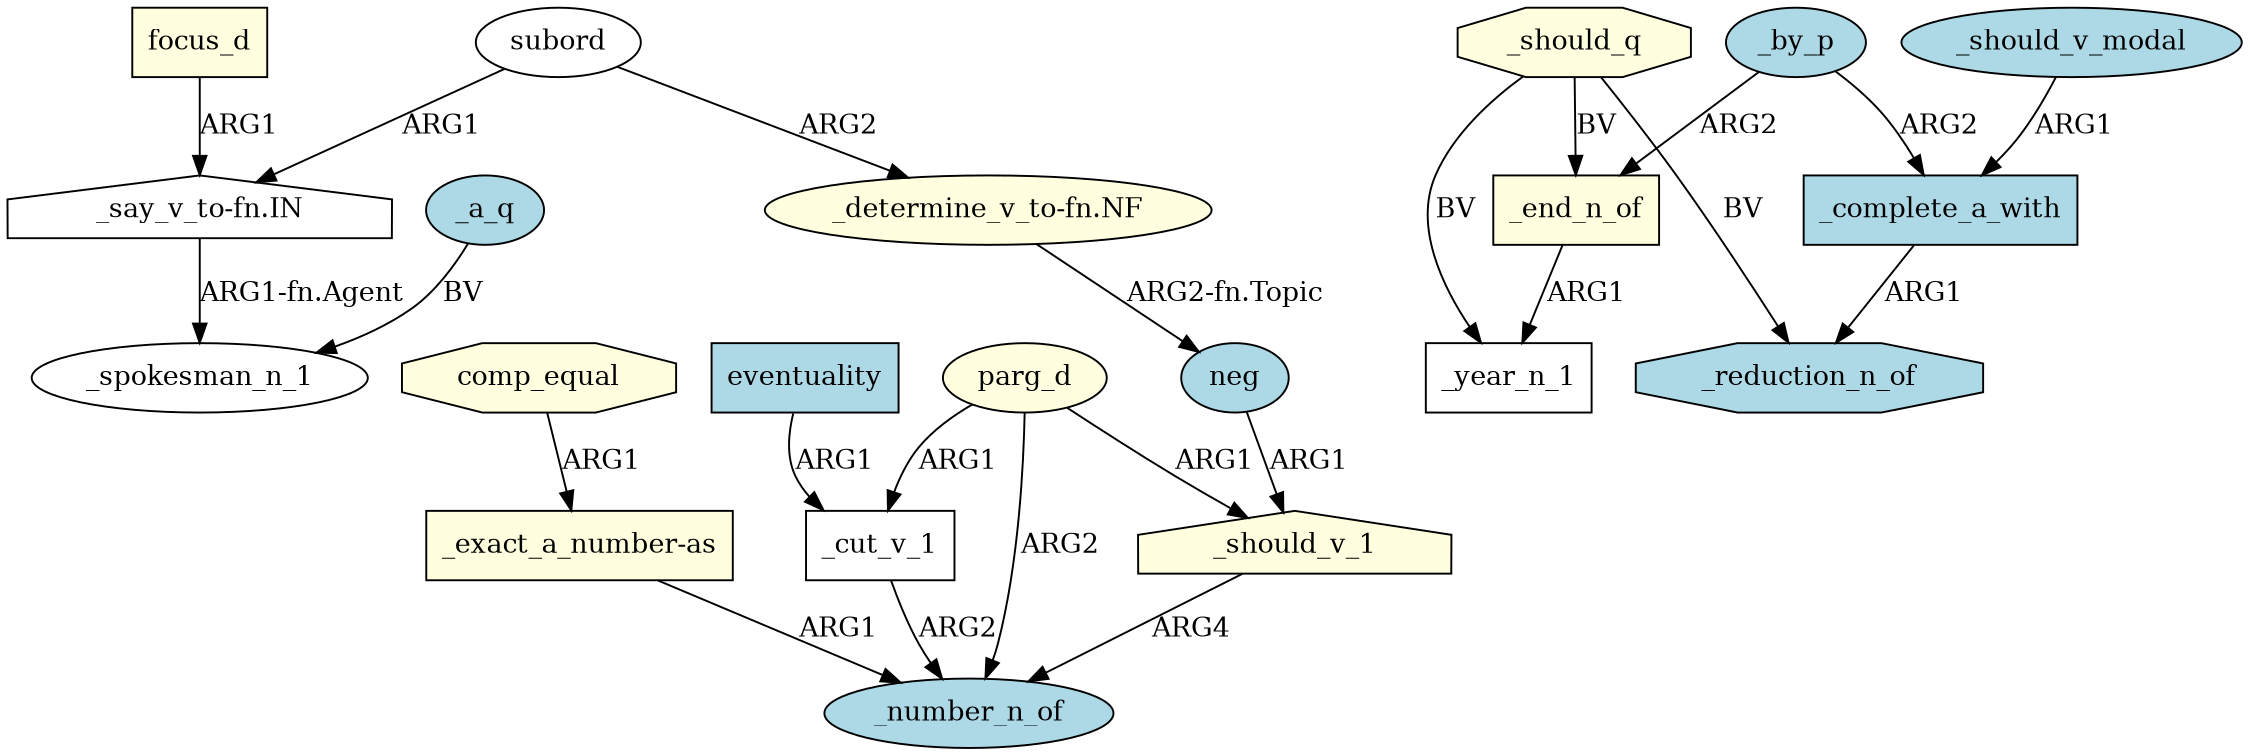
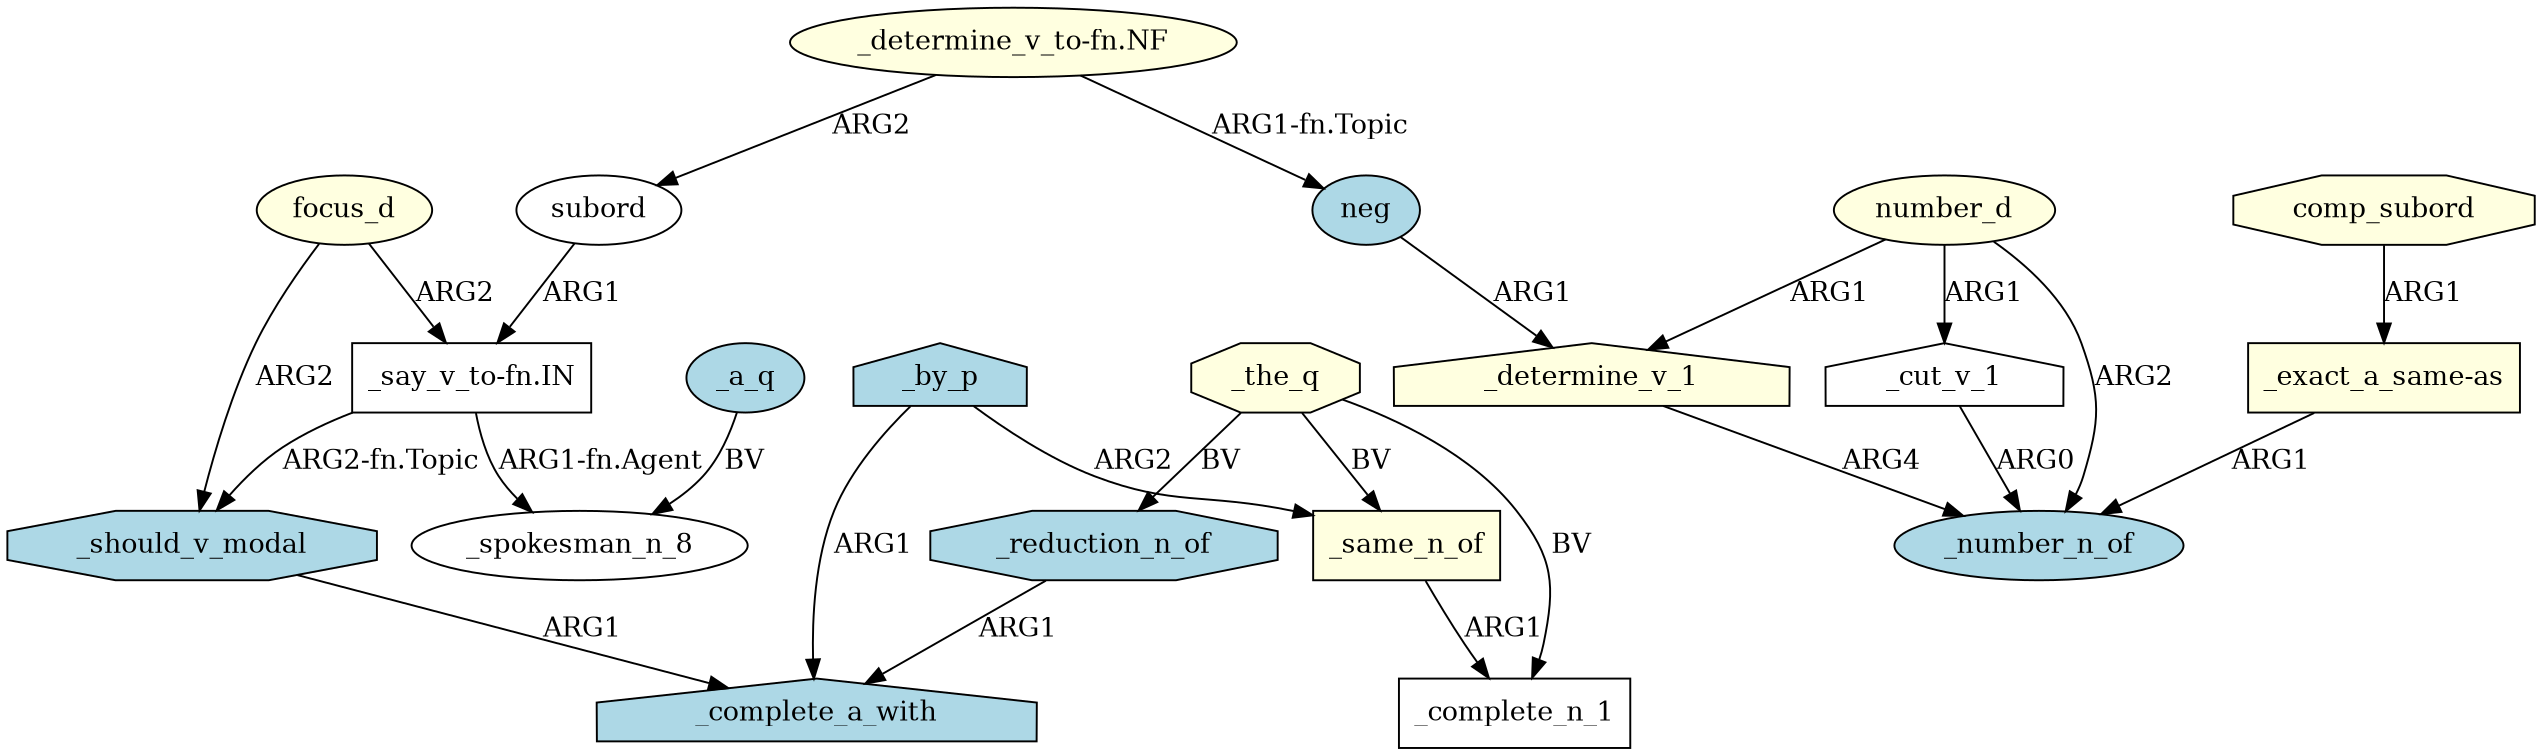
(200, 42) -> (344, 210)
(1574, 42) -> (1276, 378)
(1796, 42) -> (940, 378)
(2072, 42) -> (192, 546)
(753, 119) -> (806, 126)
(239, 126) -> (455, 294)
(1940, 126) -> (874, 546)
(200, 210) -> (472, 378)
(1576, 210) -> (1407, 546)
(1941, 210) -> (817, 713)
(1881, 286) -> (964, 627)
(1225, 294) -> (1310, 126)
none -> (248, 361)
(200, 378) -> (580, 546)
(539, 378) -> (2384, 210)
(805, 378) -> none
(1025, 378) -> (1945, 210)
(1509, 378) -> (1515, 713)
none -> (285, 446)
(580, 546) -> (2384, 378)
(880, 546) -> (1945, 378)
(1295, 546) -> (1592, 378)
(958, 629) -> (2036, 462)
